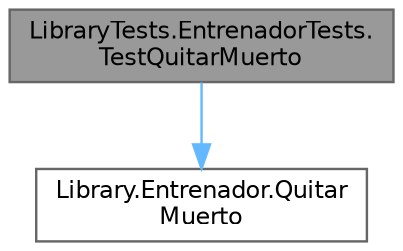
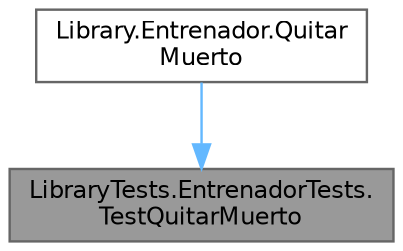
(202, 113) -> (202, 113)
